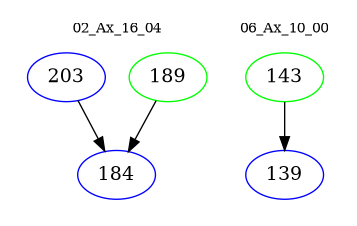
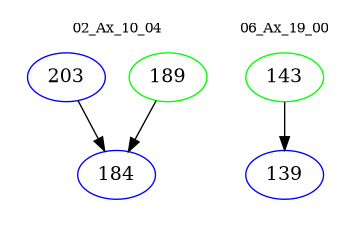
(117, 29) -> (117, 29)
(285, 29) -> (285, 29)
